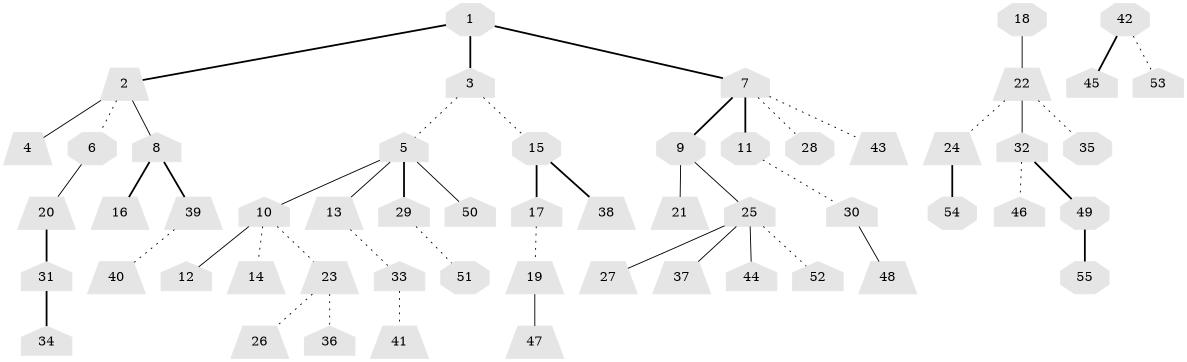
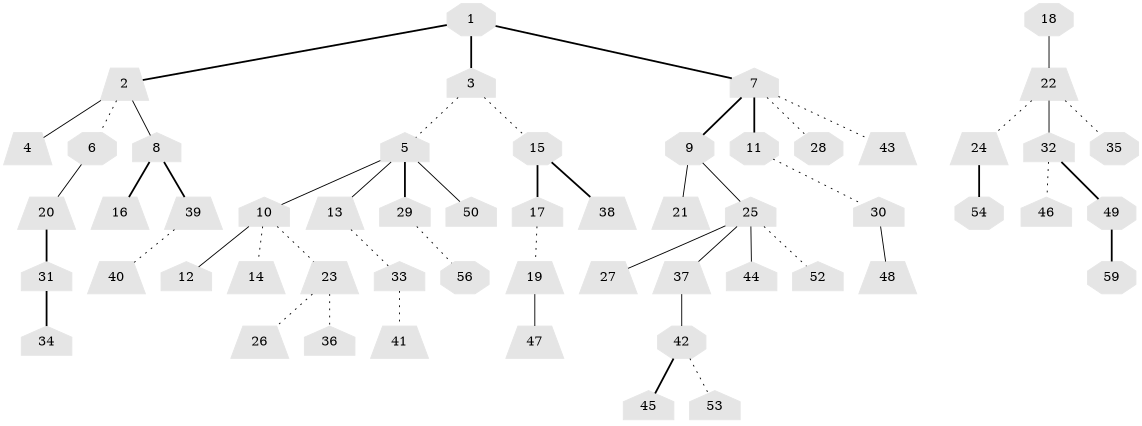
(465, 278) -> (465, 278)
(1085, 278) -> (1112, 278)
none -> (682, 310)
